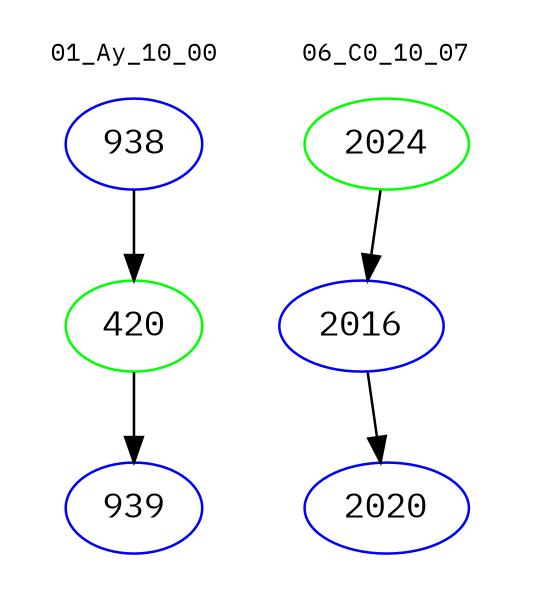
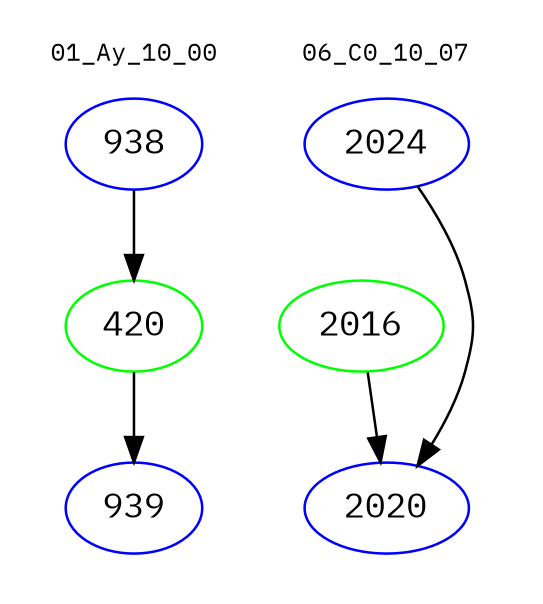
(387, 144) -> (387, 144)
(376, 223) -> (472, 313)
(361, 326) -> (361, 326)
